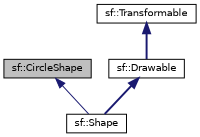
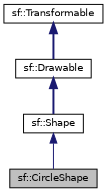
(75, 100) -> (53, 156)
